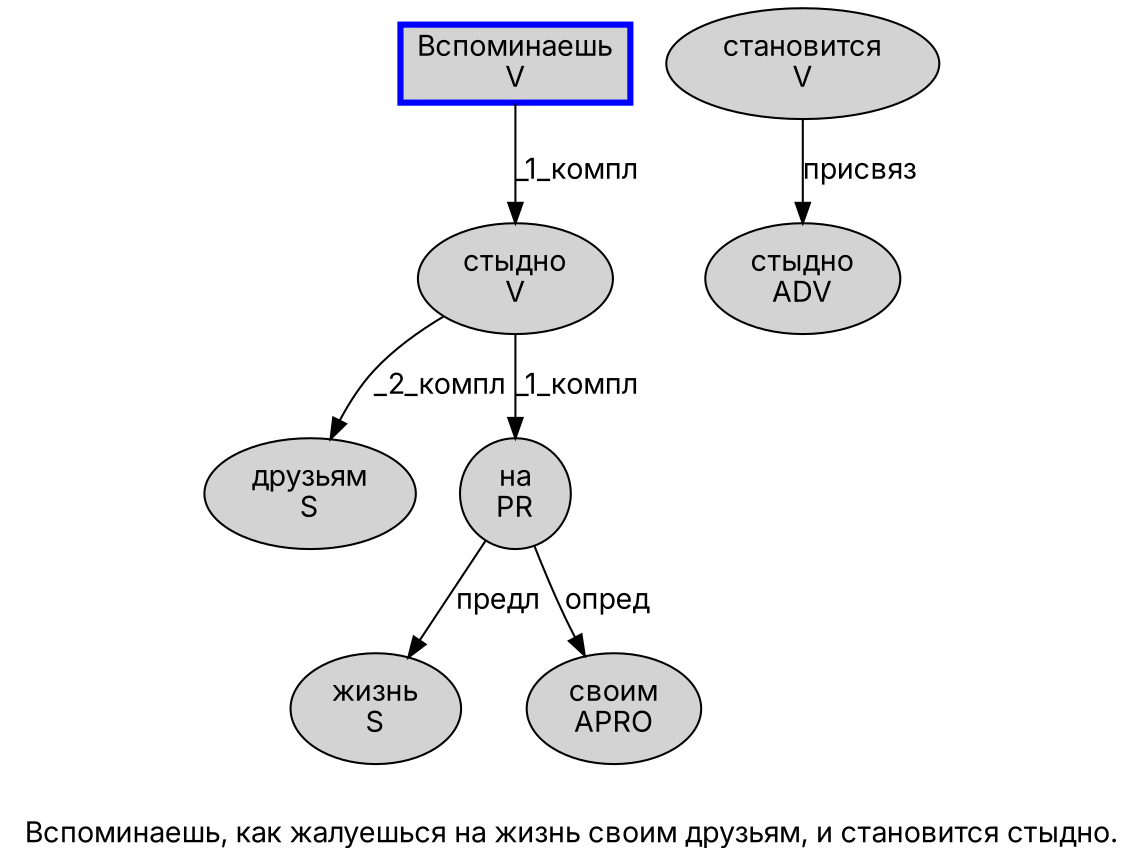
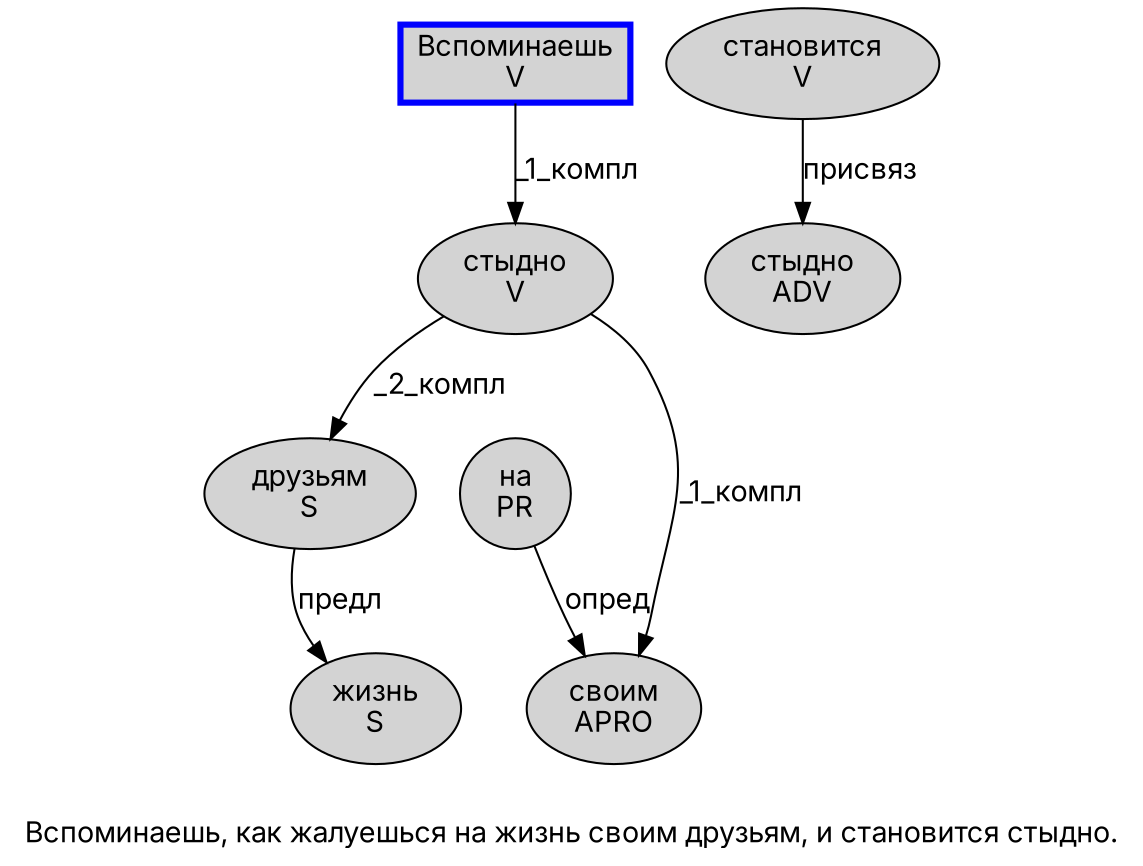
(515, 376) -> (678, 461)
(453, 590) -> (293, 599)
